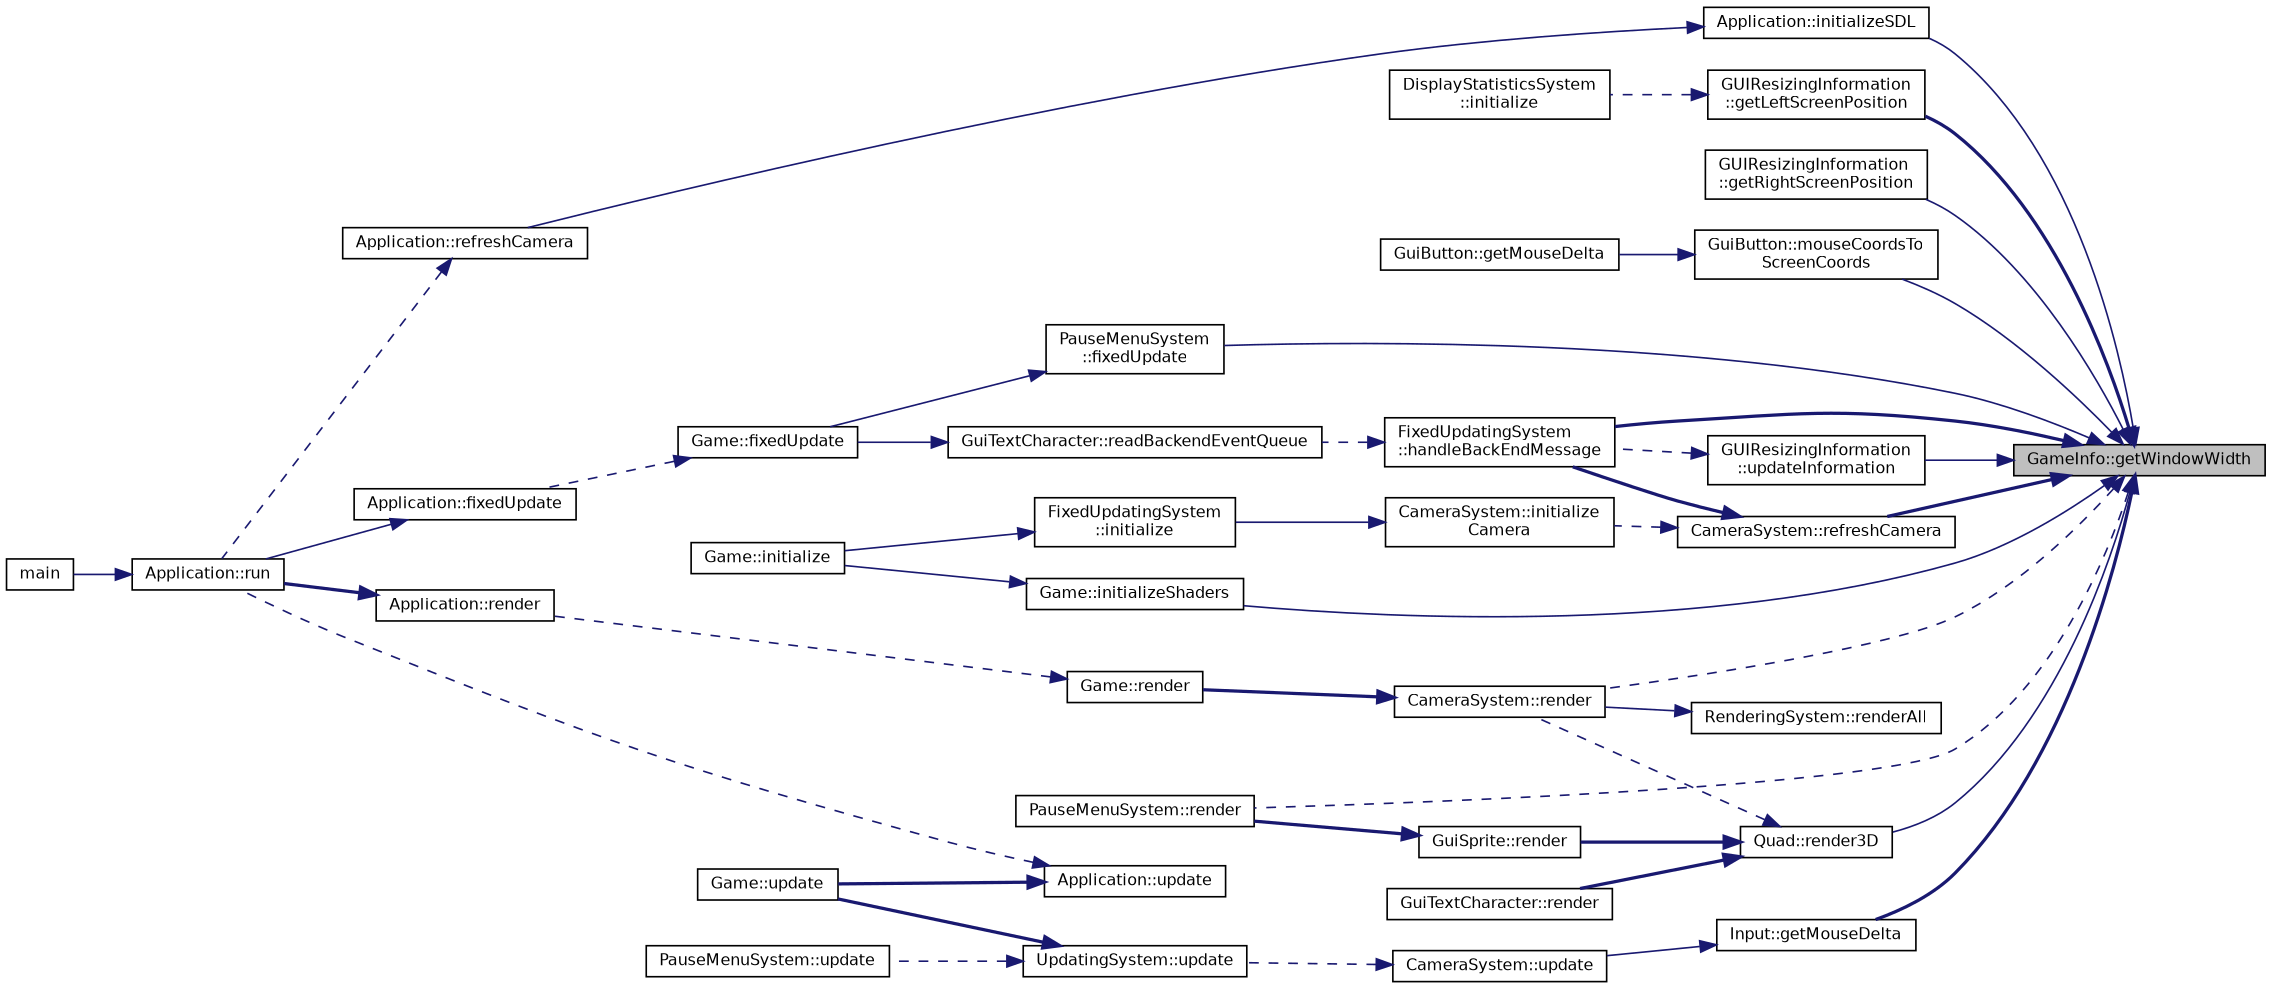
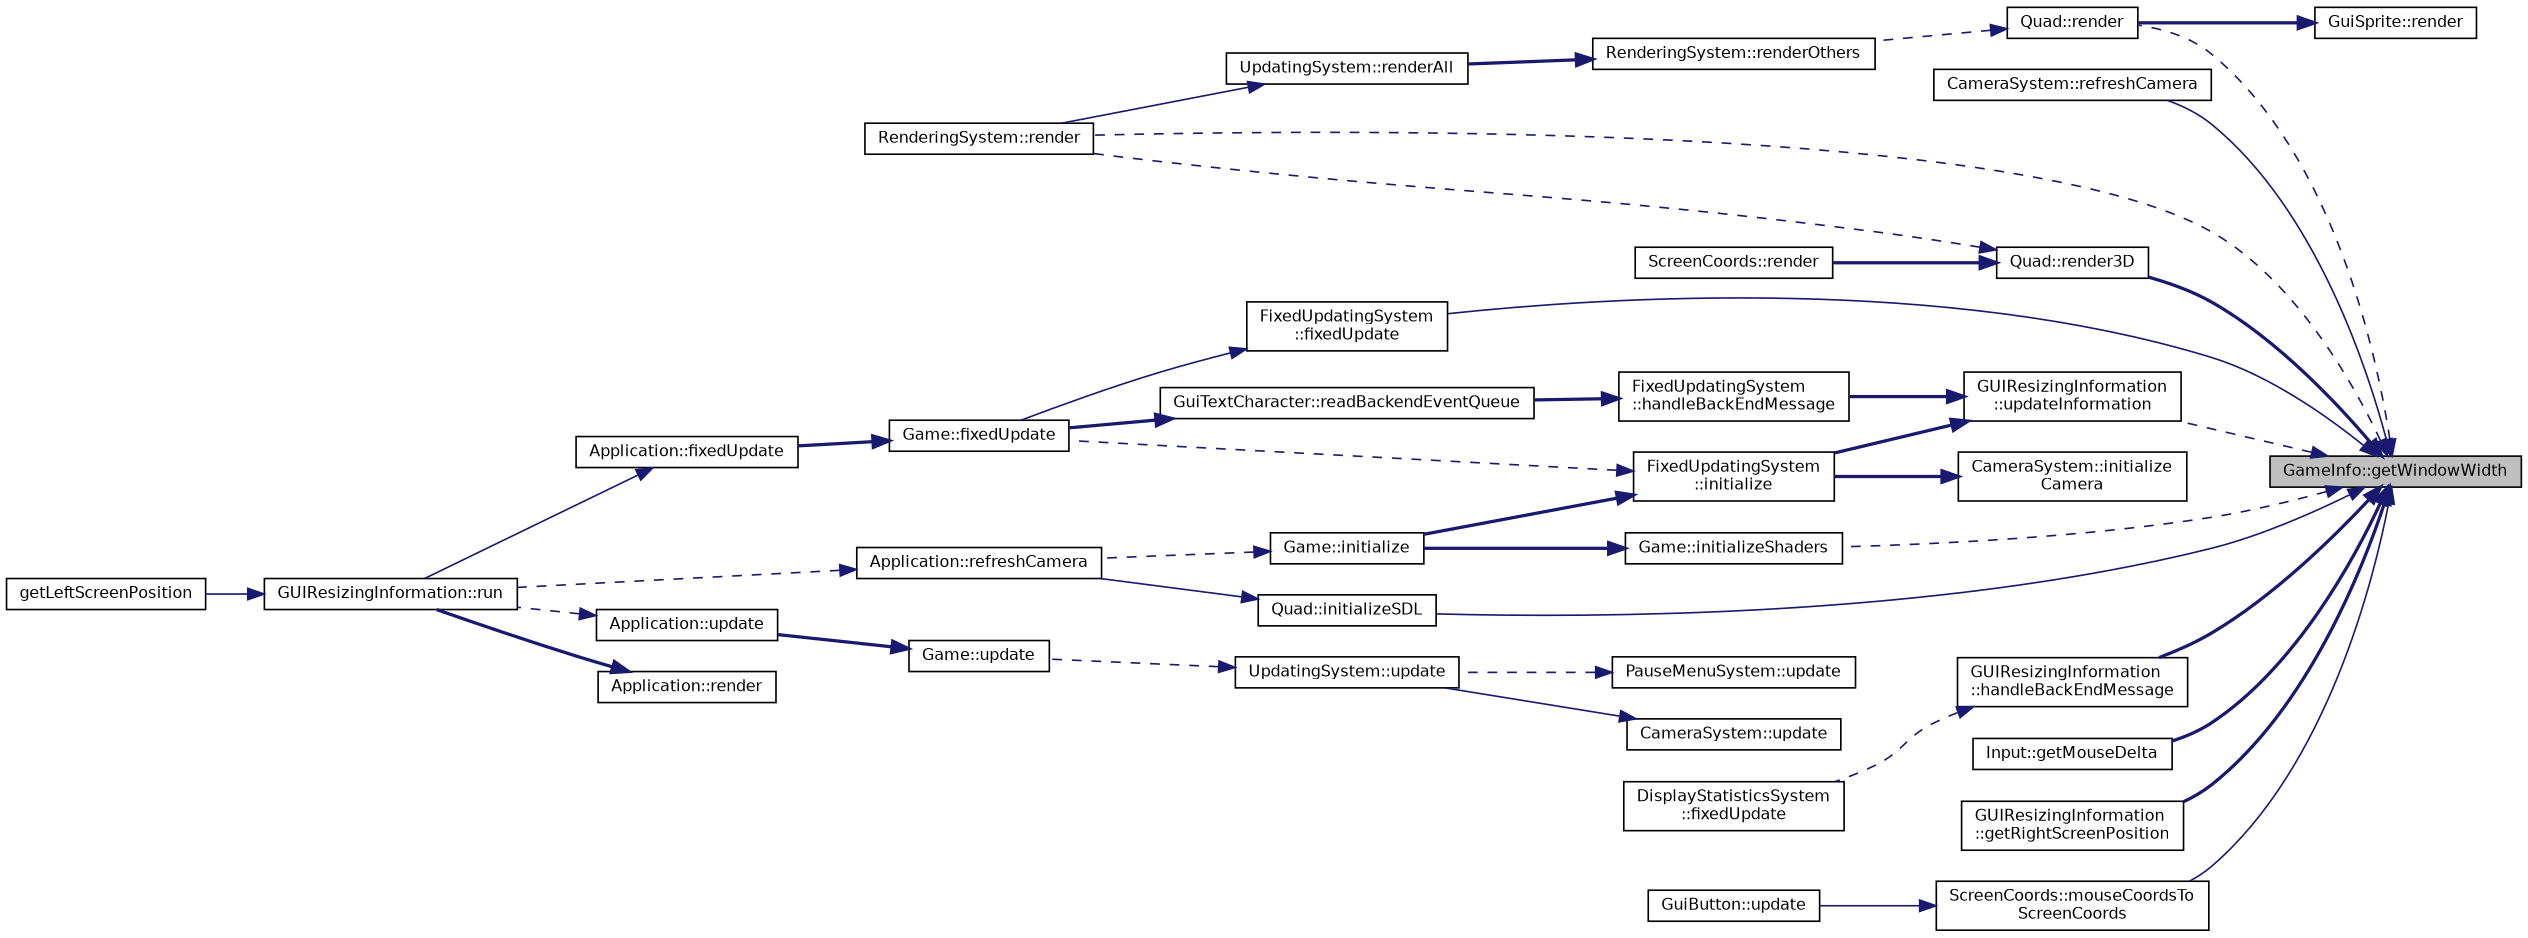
(1816, 23) -> (1347, 610)
none -> (1734, 54)
(1500, 95) -> (1734, 806)
(1816, 95) -> (2073, 682)
(1500, 255) -> (1734, 906)
(1816, 255) -> (2073, 906)
(2041, 299) -> (2308, 670)
(1135, 349) -> (1347, 326)
(1840, 413) -> none
none -> (1893, 439)
(894, 442) -> (1113, 424)
(1345, 442) -> (1569, 399)
(1653, 451) -> (1898, 397)
none -> (1343, 455)
(1961, 460) -> (2245, 437)
(608, 475) -> (836, 444)
(1648, 492) -> none
(1970, 498) -> (2310, 247)
(1302, 522) -> (1888, 477)
(1638, 526) -> none
(931, 542) -> (1521, 516)
none -> (1178, 555)
(40, 574) -> (106, 594)
(208, 574) -> (391, 594)
(927, 574) -> (1516, 548)
(1686, 609) -> (2086, 533)
(1135, 687) -> none
(2048, 691) -> (2271, 344)
(1500, 702) -> (979, 139)
(1816, 718) -> (1347, 69)
(1135, 811) -> (2073, 23)
(1652, 842) -> none
(933, 883) -> (835, 641)
(1500, 904) -> (1734, 263)
(941, 921) -> (1134, 663)
(1653, 951) -> none
(948, 961) -> (1527, 672)
(1312, 964) -> (1532, 702)
